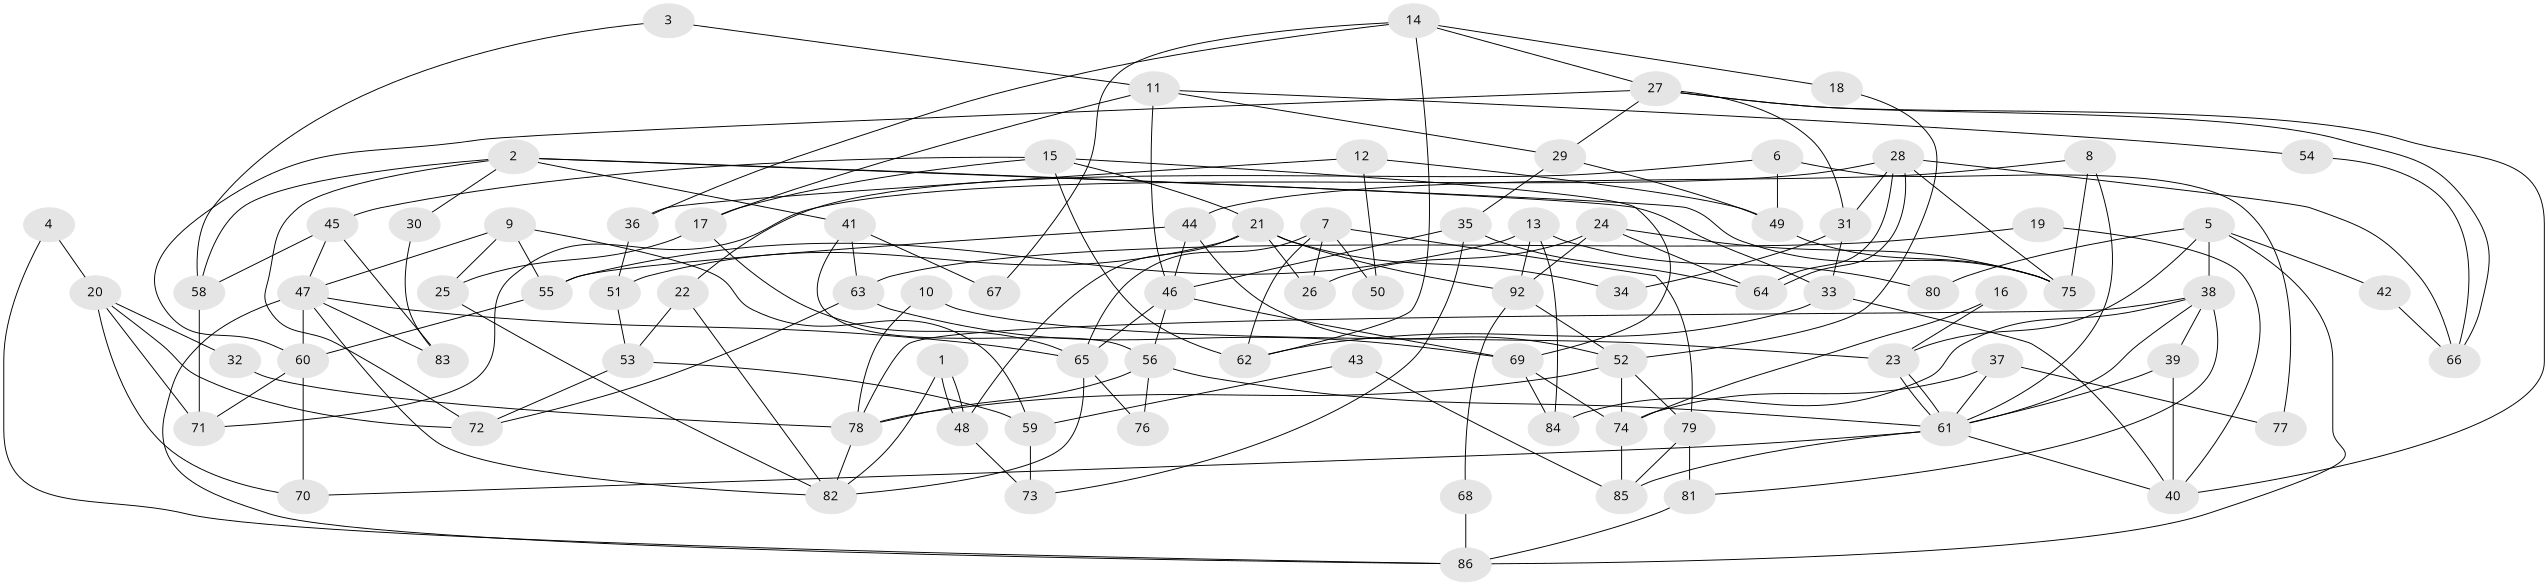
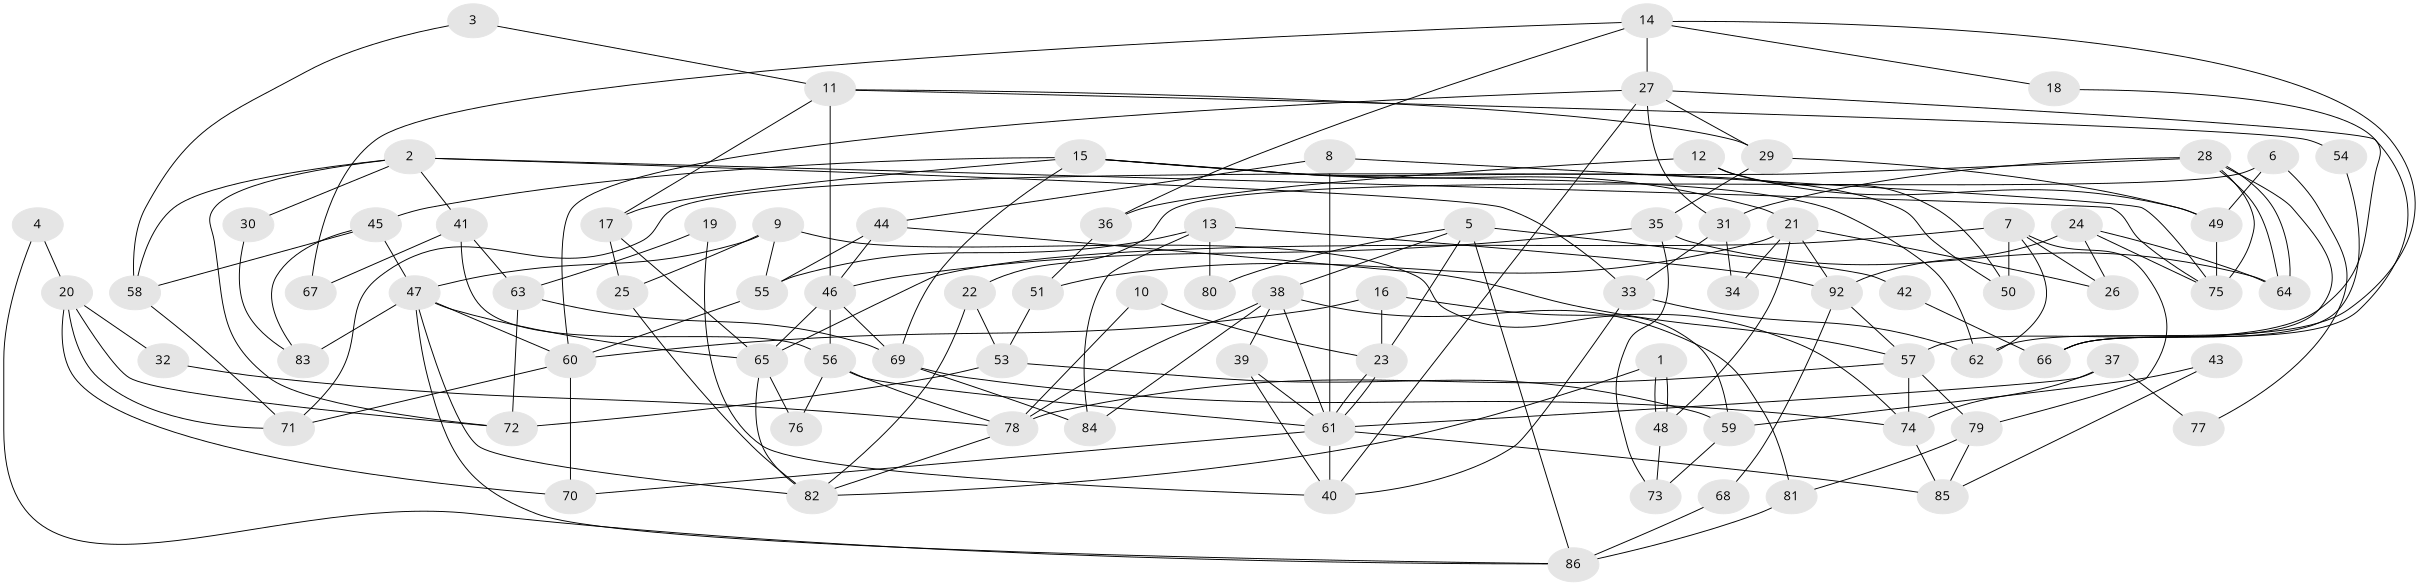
none -> (1563, 174)
none -> (978, 333)
(1622, 361) -> (1909, 361)
